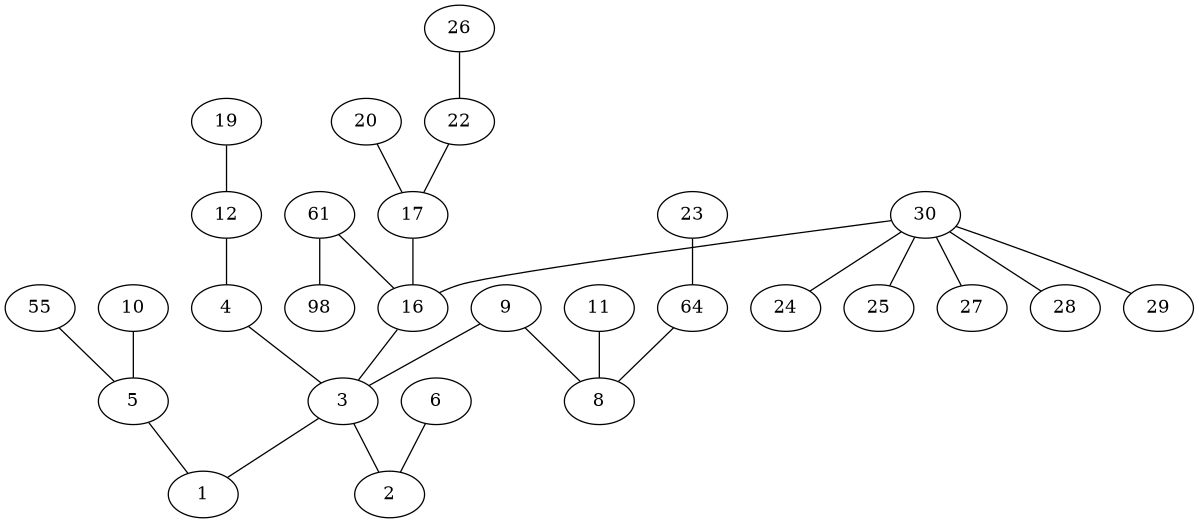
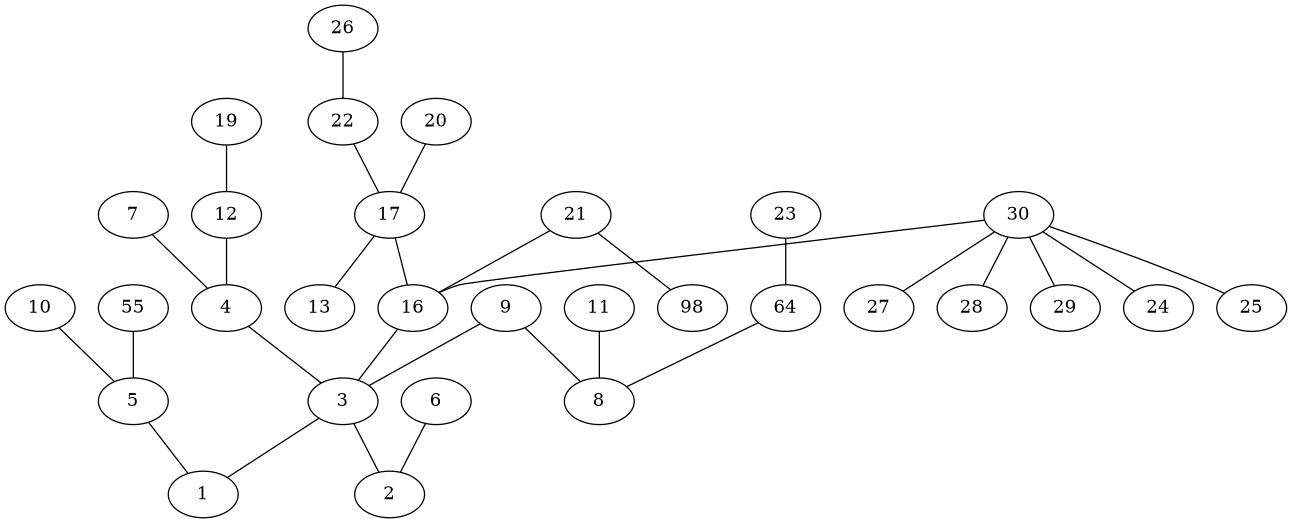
none -> (133, 215)
(320, 215) -> (576, 215)
none -> (320, 308)
